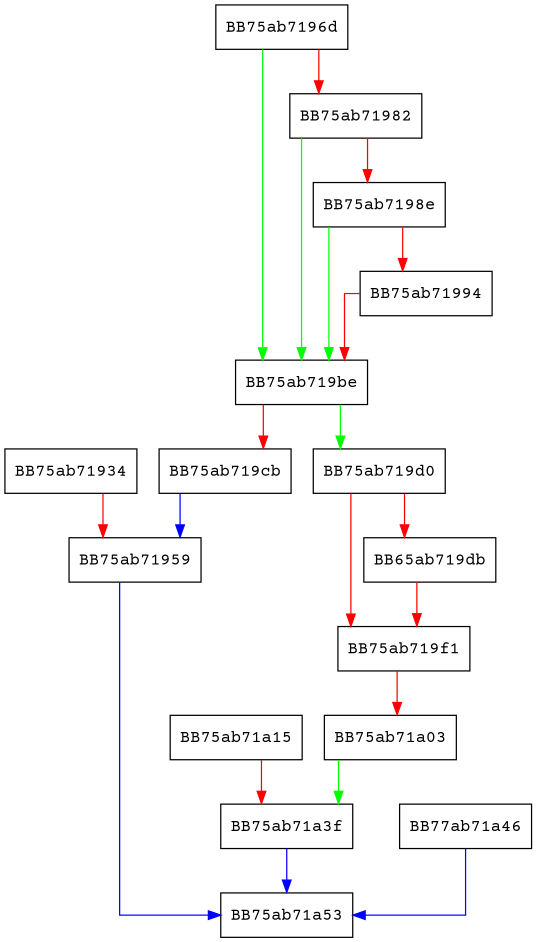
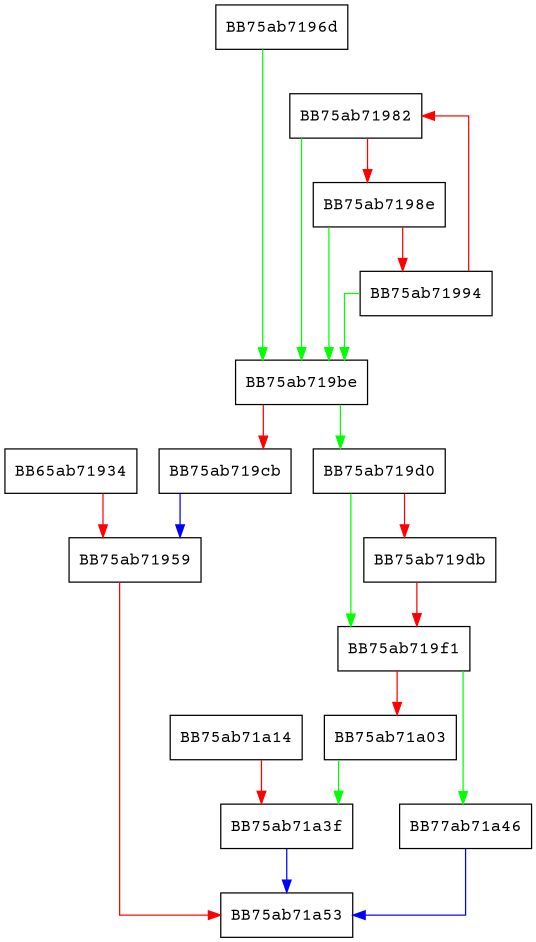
(319, 65) -> (469, 176)
(345, 313) -> (345, 313)
(71, 471) -> (71, 471)
(351, 554) -> (351, 554)
(430, 560) -> (430, 560)
none -> (463, 731)
(236, 738) -> (236, 738)
(120, 793) -> (120, 793)
